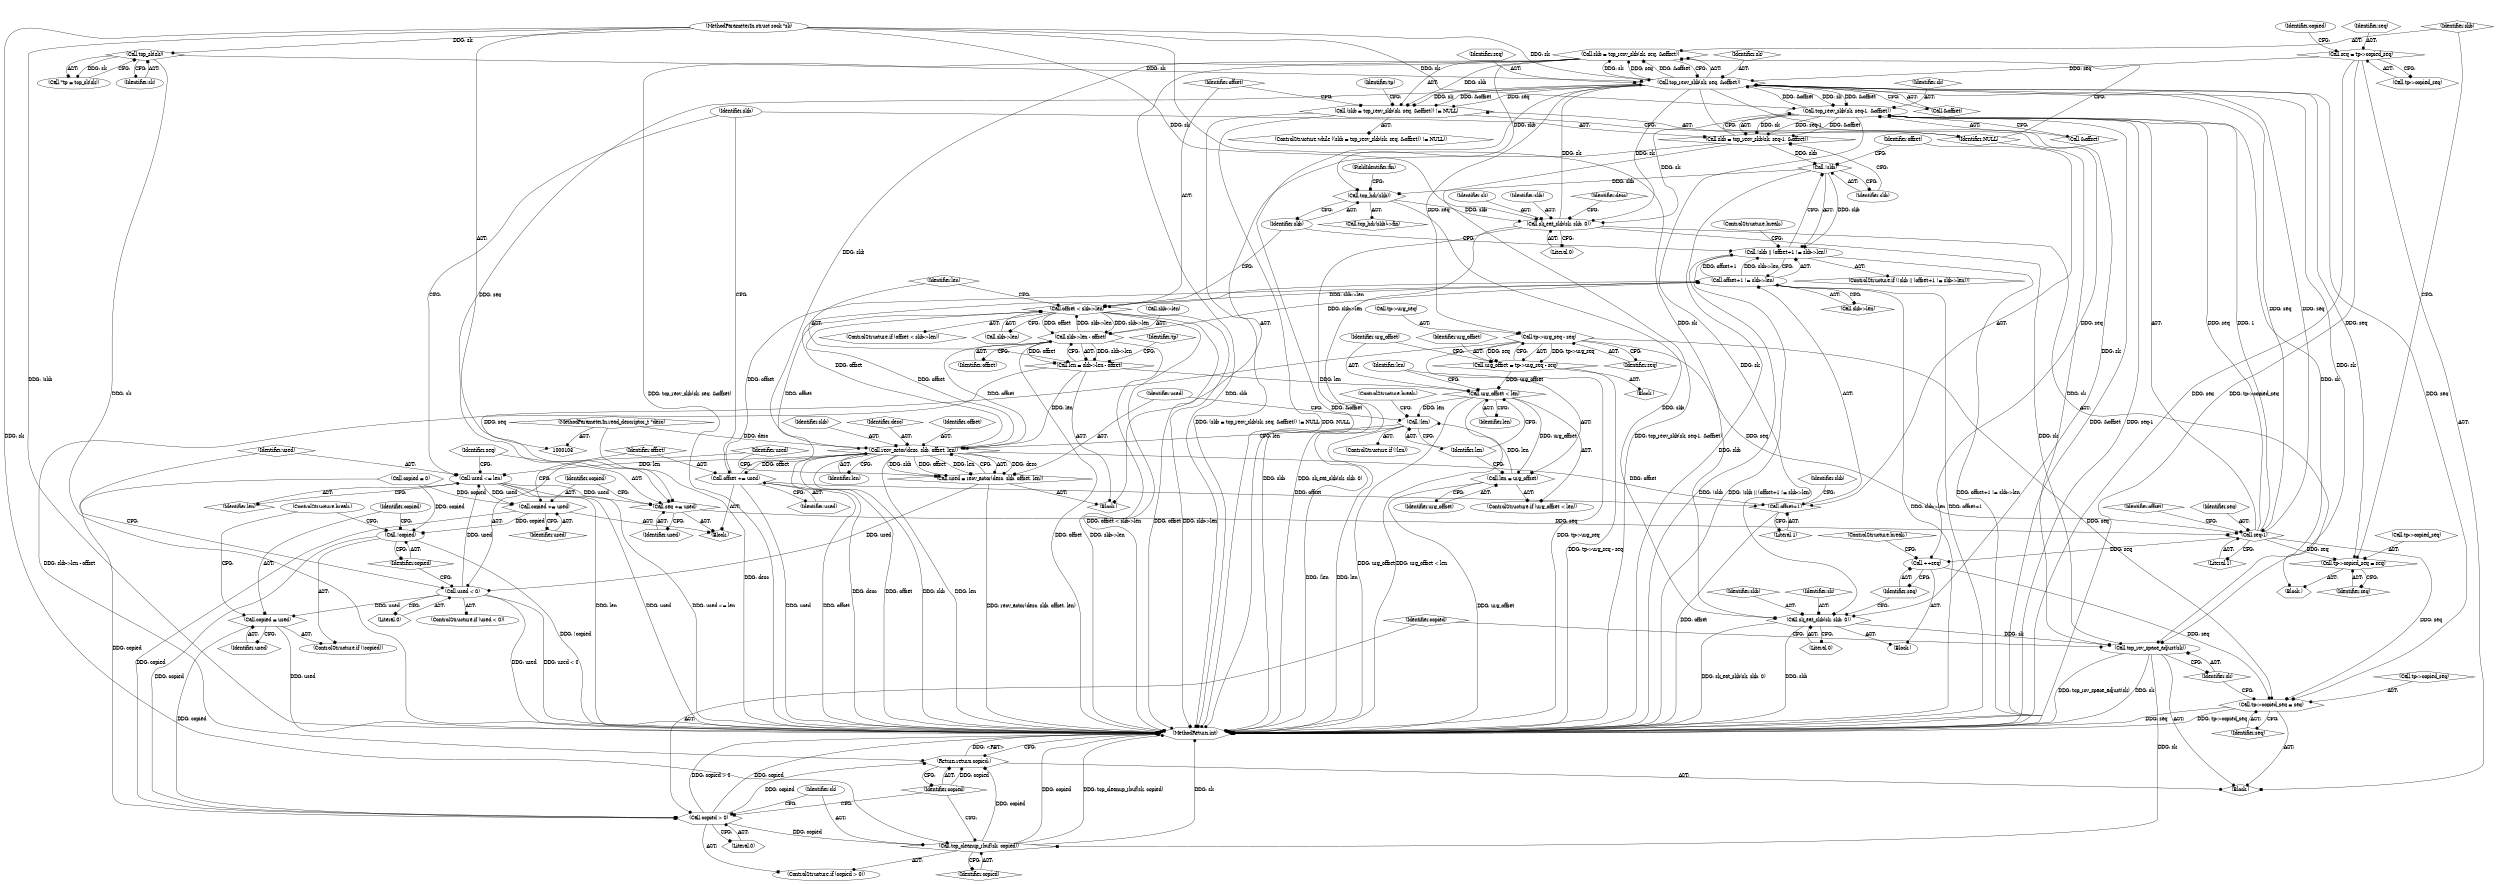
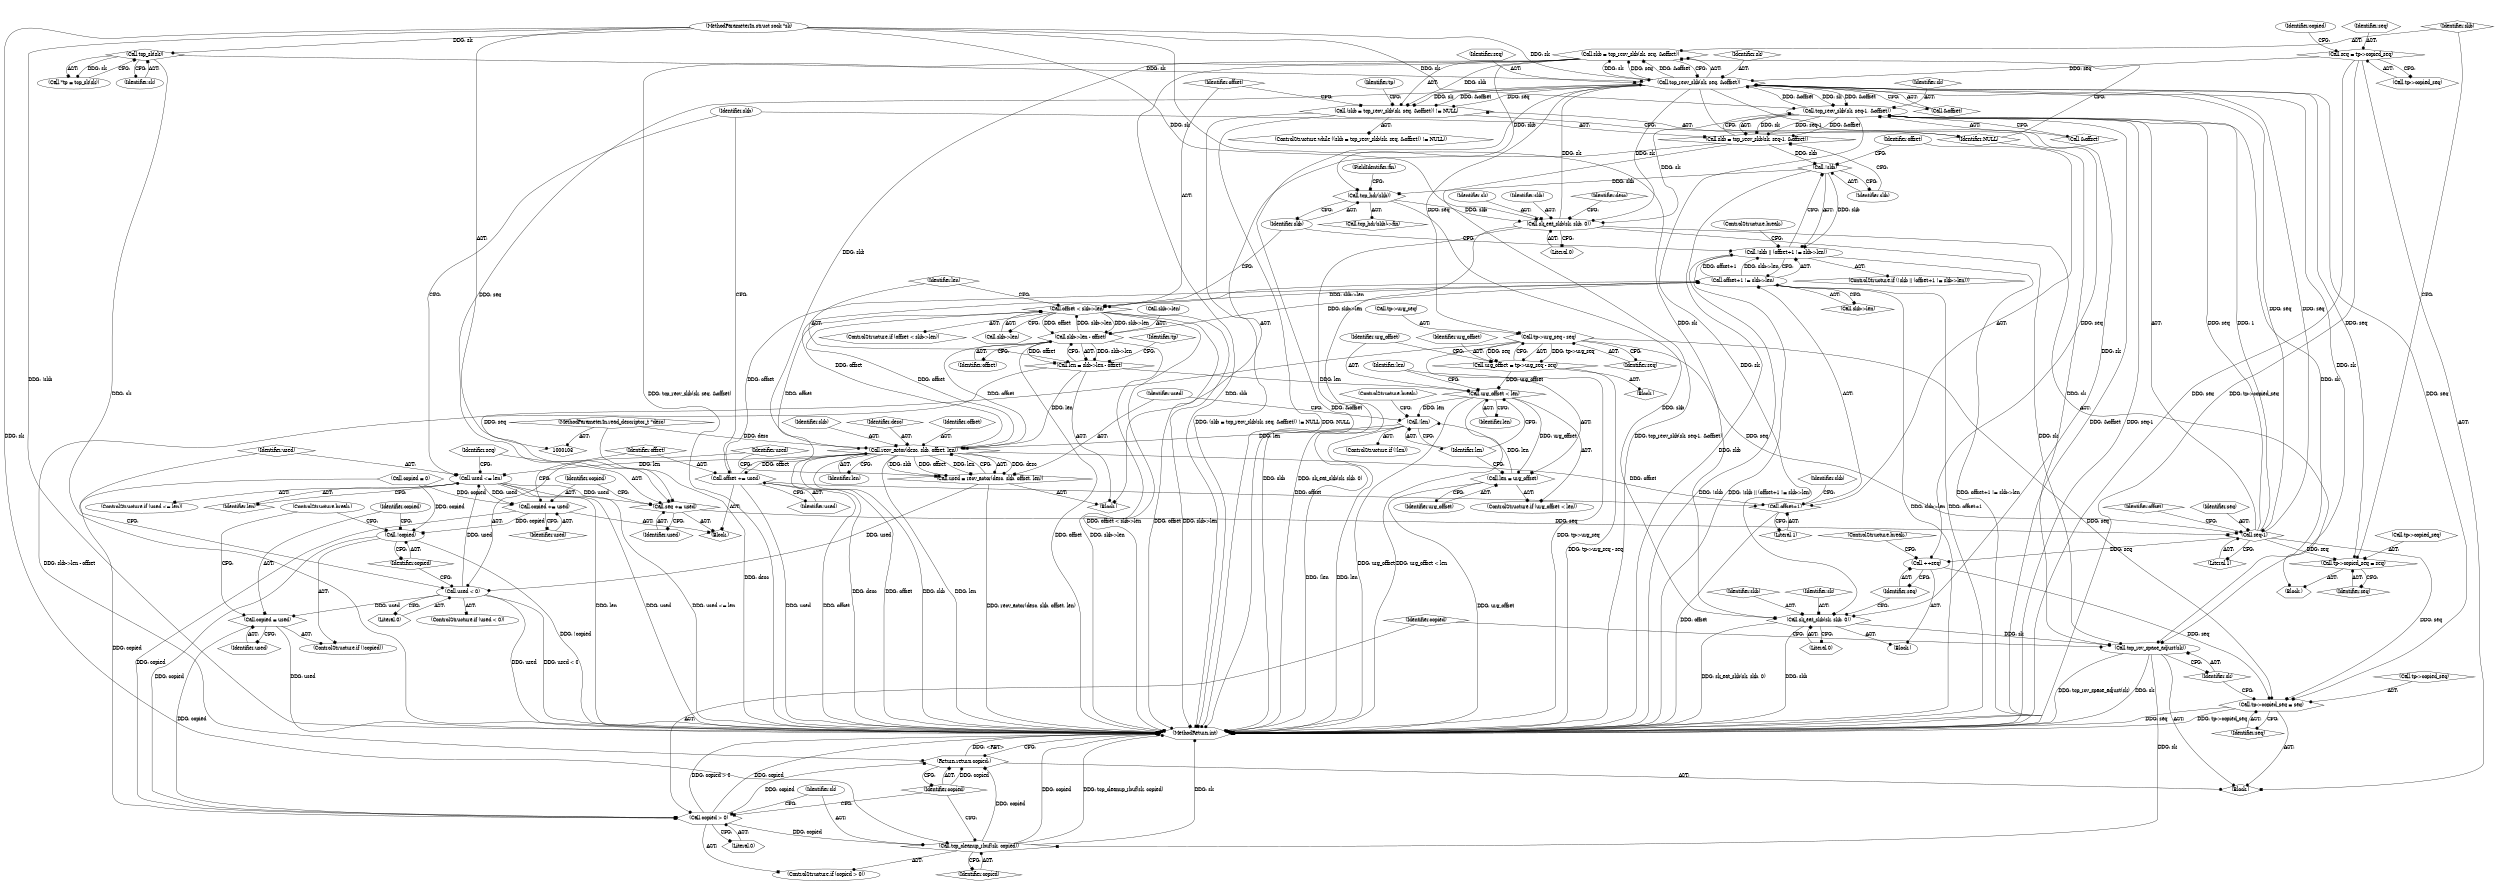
(1270, 437) -> (1270, 437)
none -> (142, 507)
